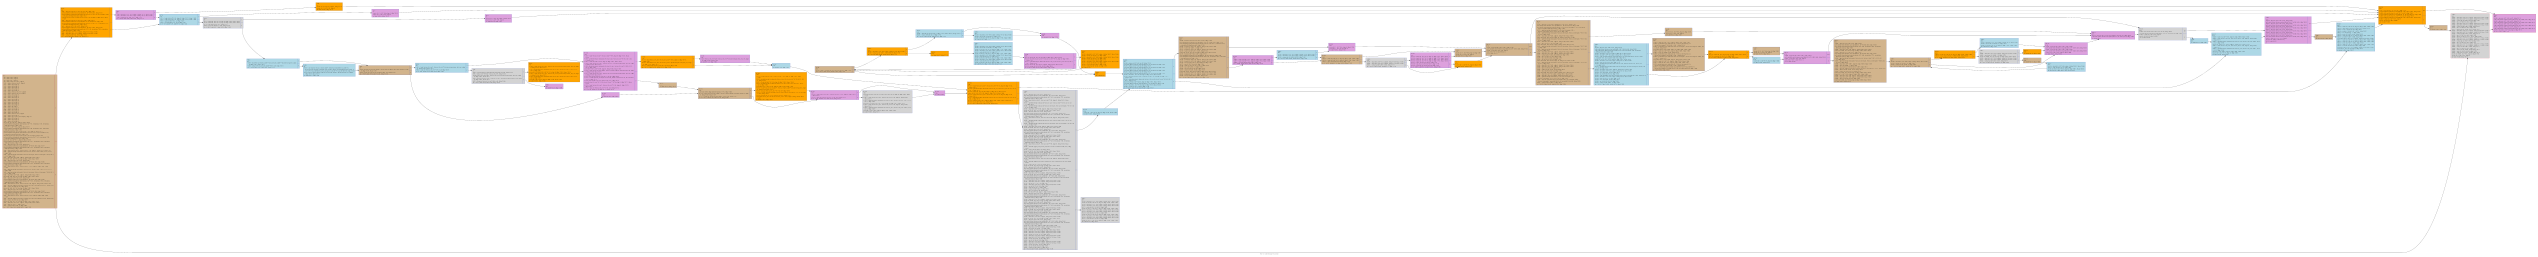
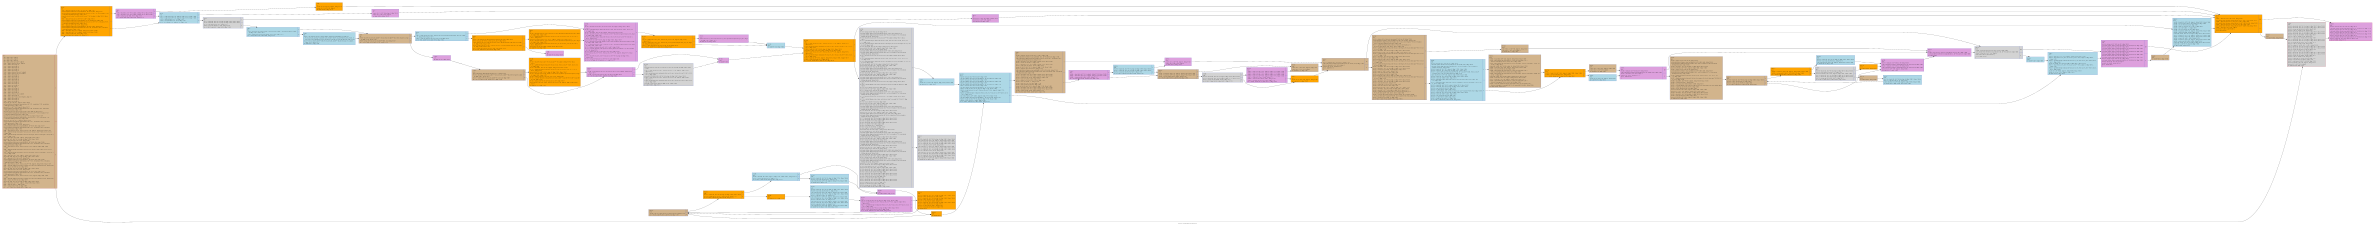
(498, 76) -> (499, 43)
(668, 85) -> none
